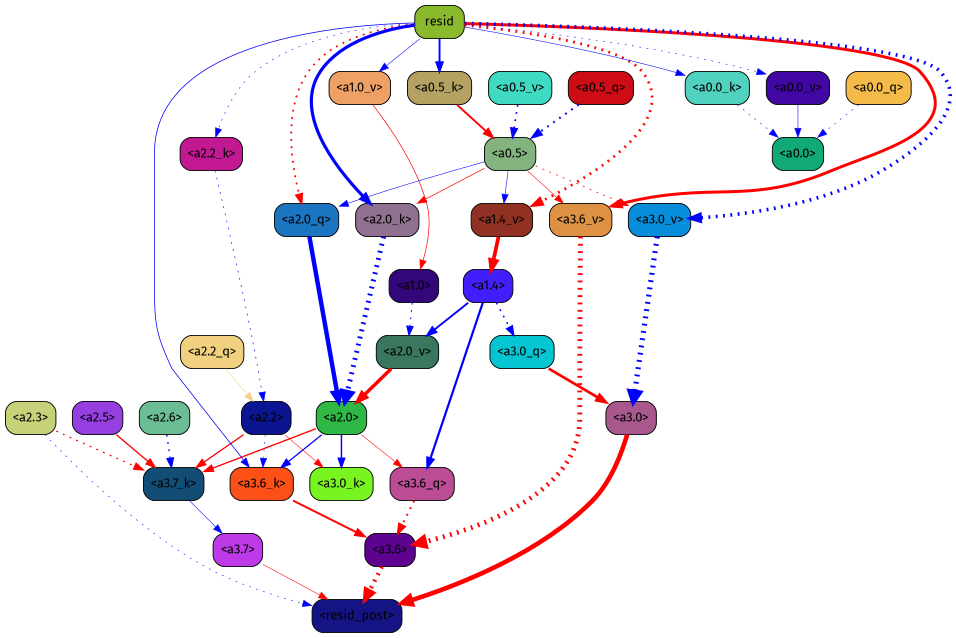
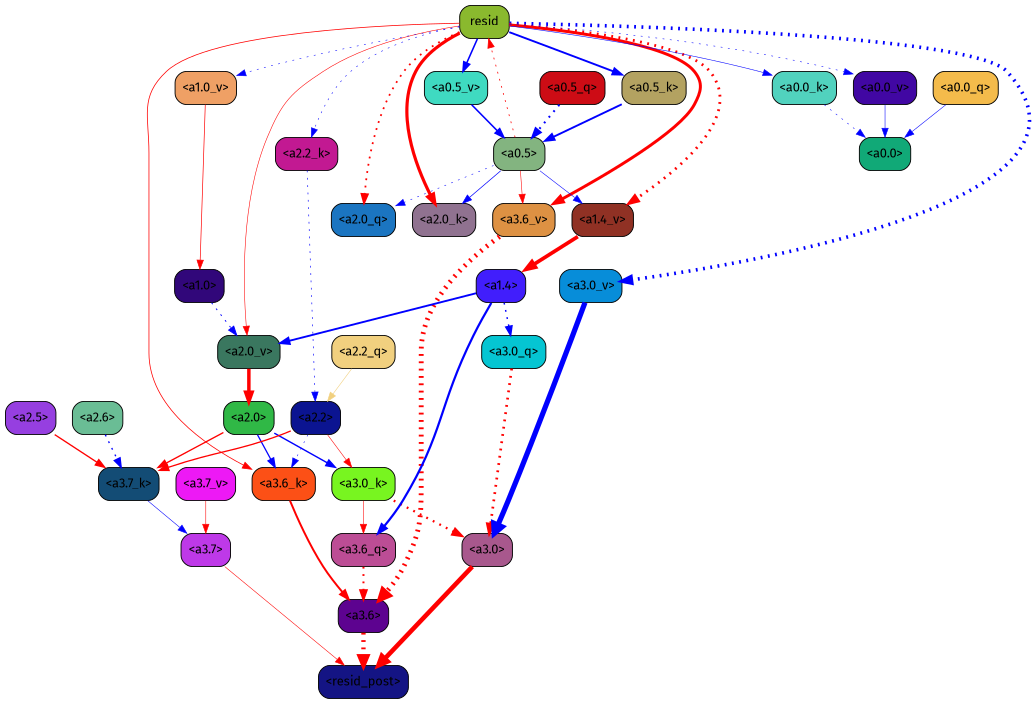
none -> (472, 51)
(403, 52) -> (352, 47)
(313, 87) -> (407, 105)
(516, 117) -> (485, 118)
none -> (276, 118)
(471, 118) -> (588, 121)
(842, 118) -> (929, 118)
(154, 161) -> (148, 136)
(412, 183) -> (449, 184)
(455, 184) -> (485, 184)
(582, 186) -> (503, 92)
(323, 314) -> none
(365, 314) -> none
(646, 314) -> (543, 414)
(573, 383) -> (501, 446)
(31, 418) -> none
(378, 448) -> (363, 513)
none -> (206, 484)
none -> (427, 518)
